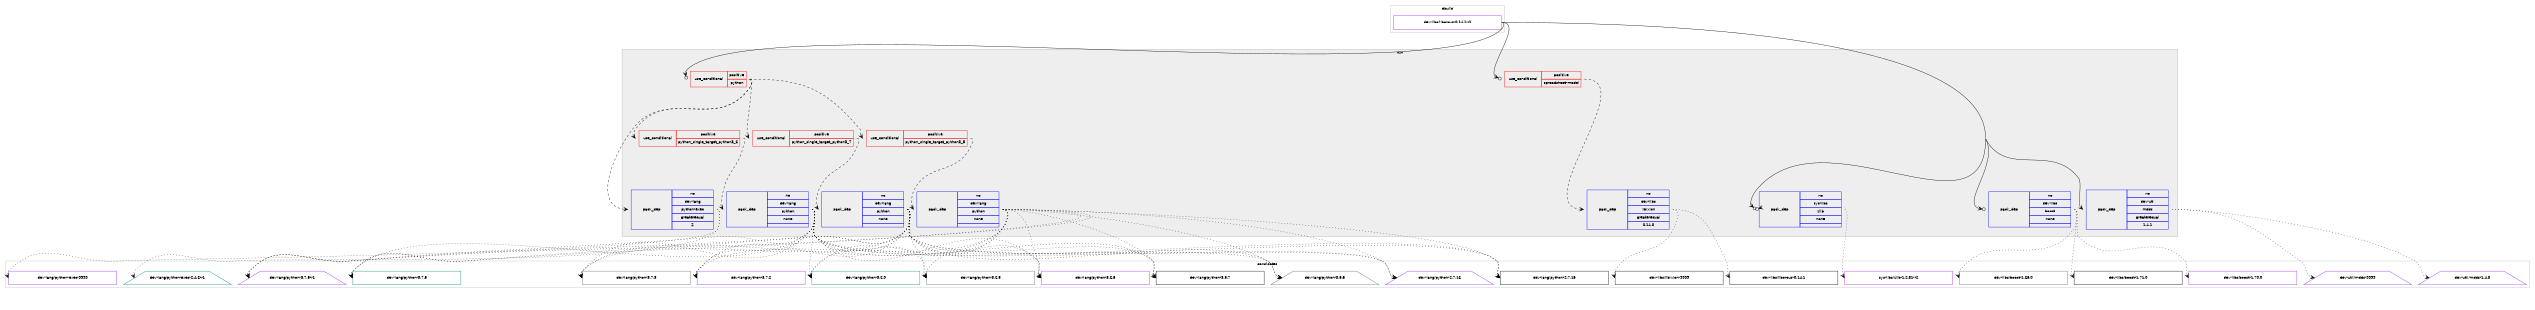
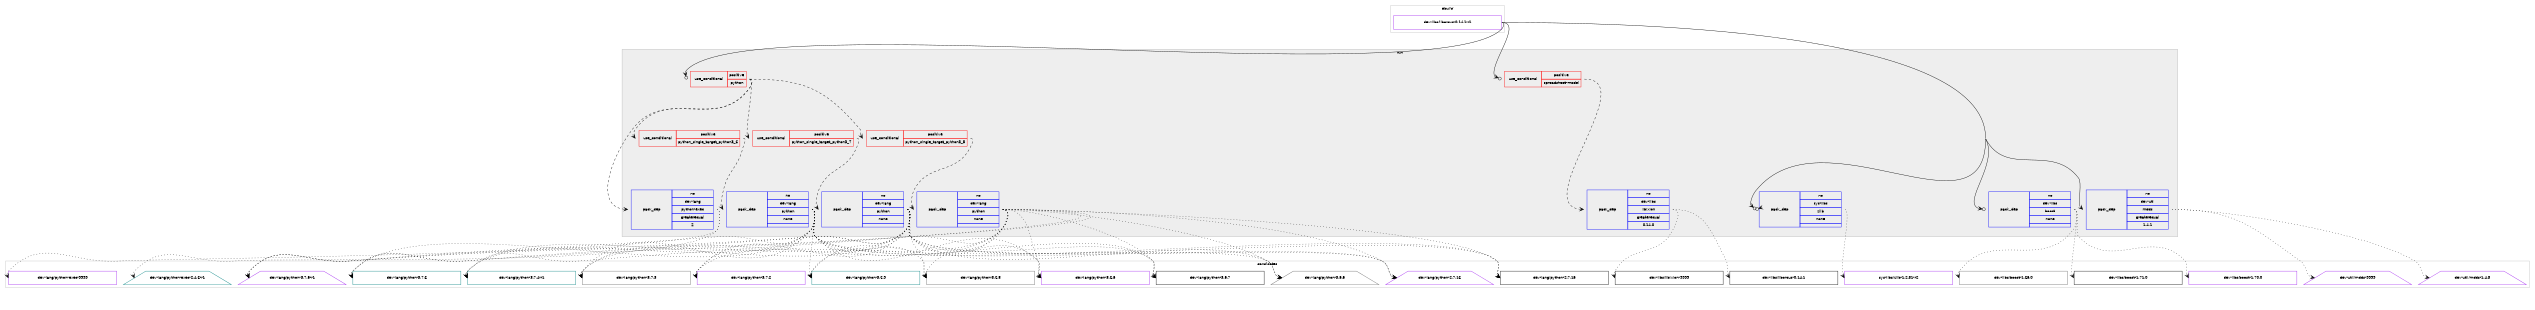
(407, 278) -> (407, 278)
none -> (522, 278)
